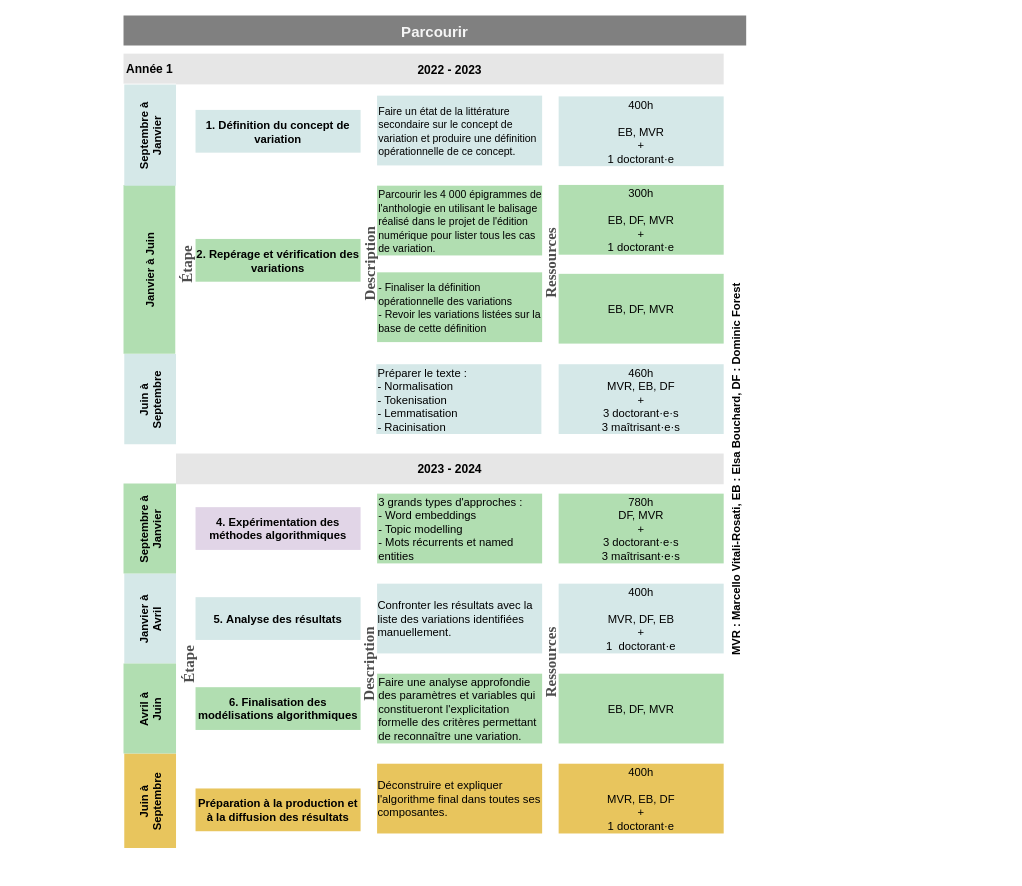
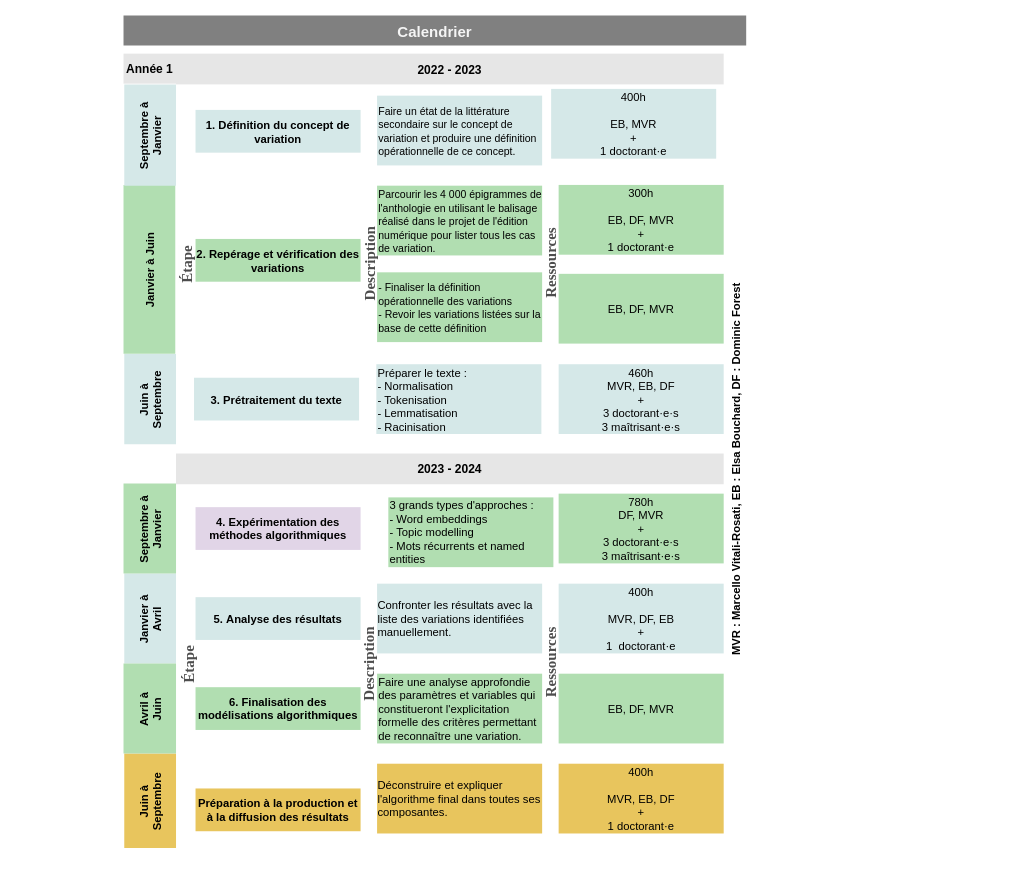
(434, 32) -> (434, 32)
(641, 131) -> (633, 124)
none -> (276, 399)
(459, 528) -> (471, 532)
